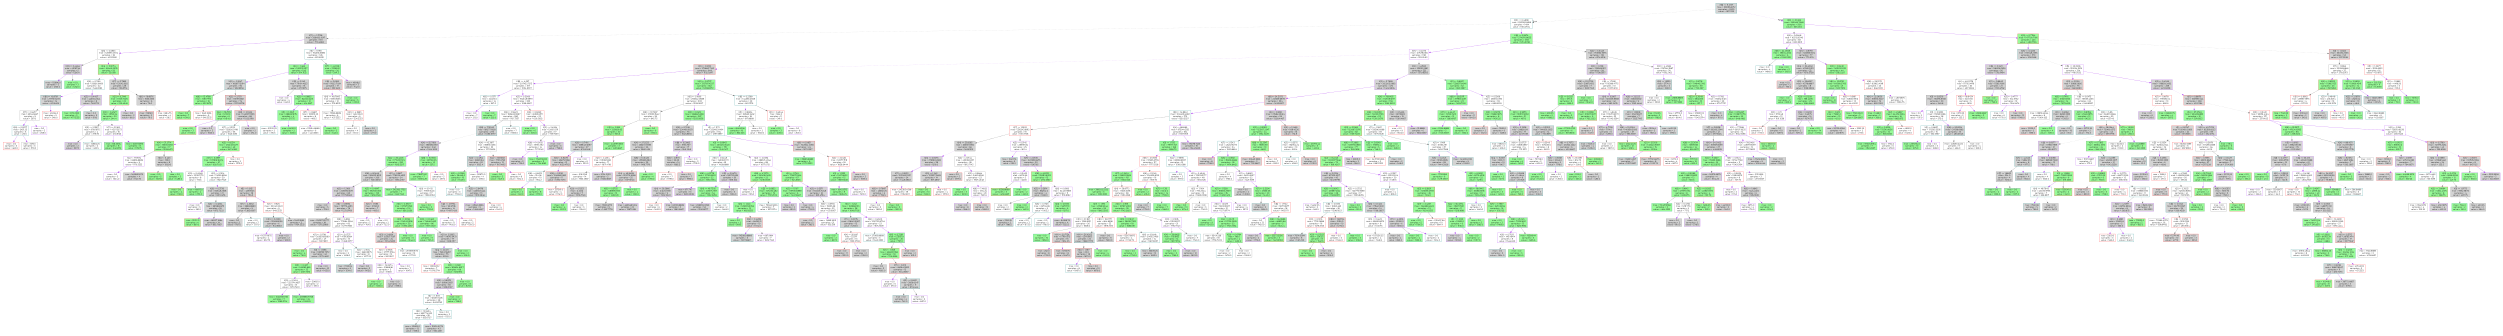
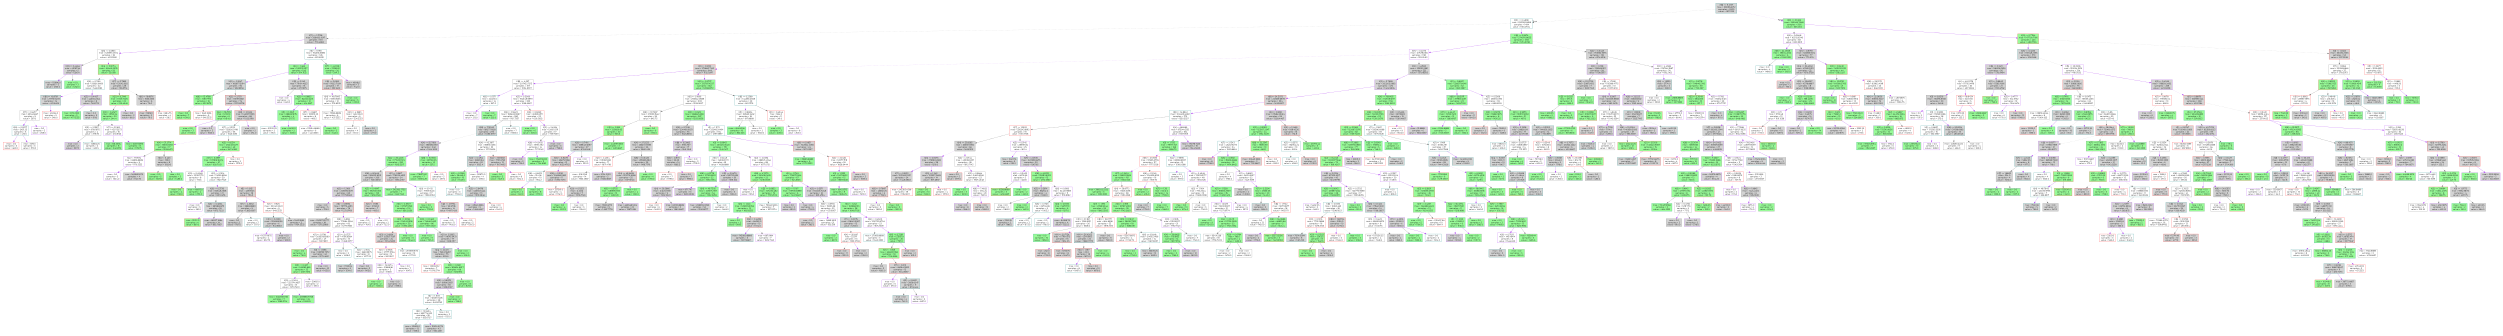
(1874, 115) -> (1874, 115)
